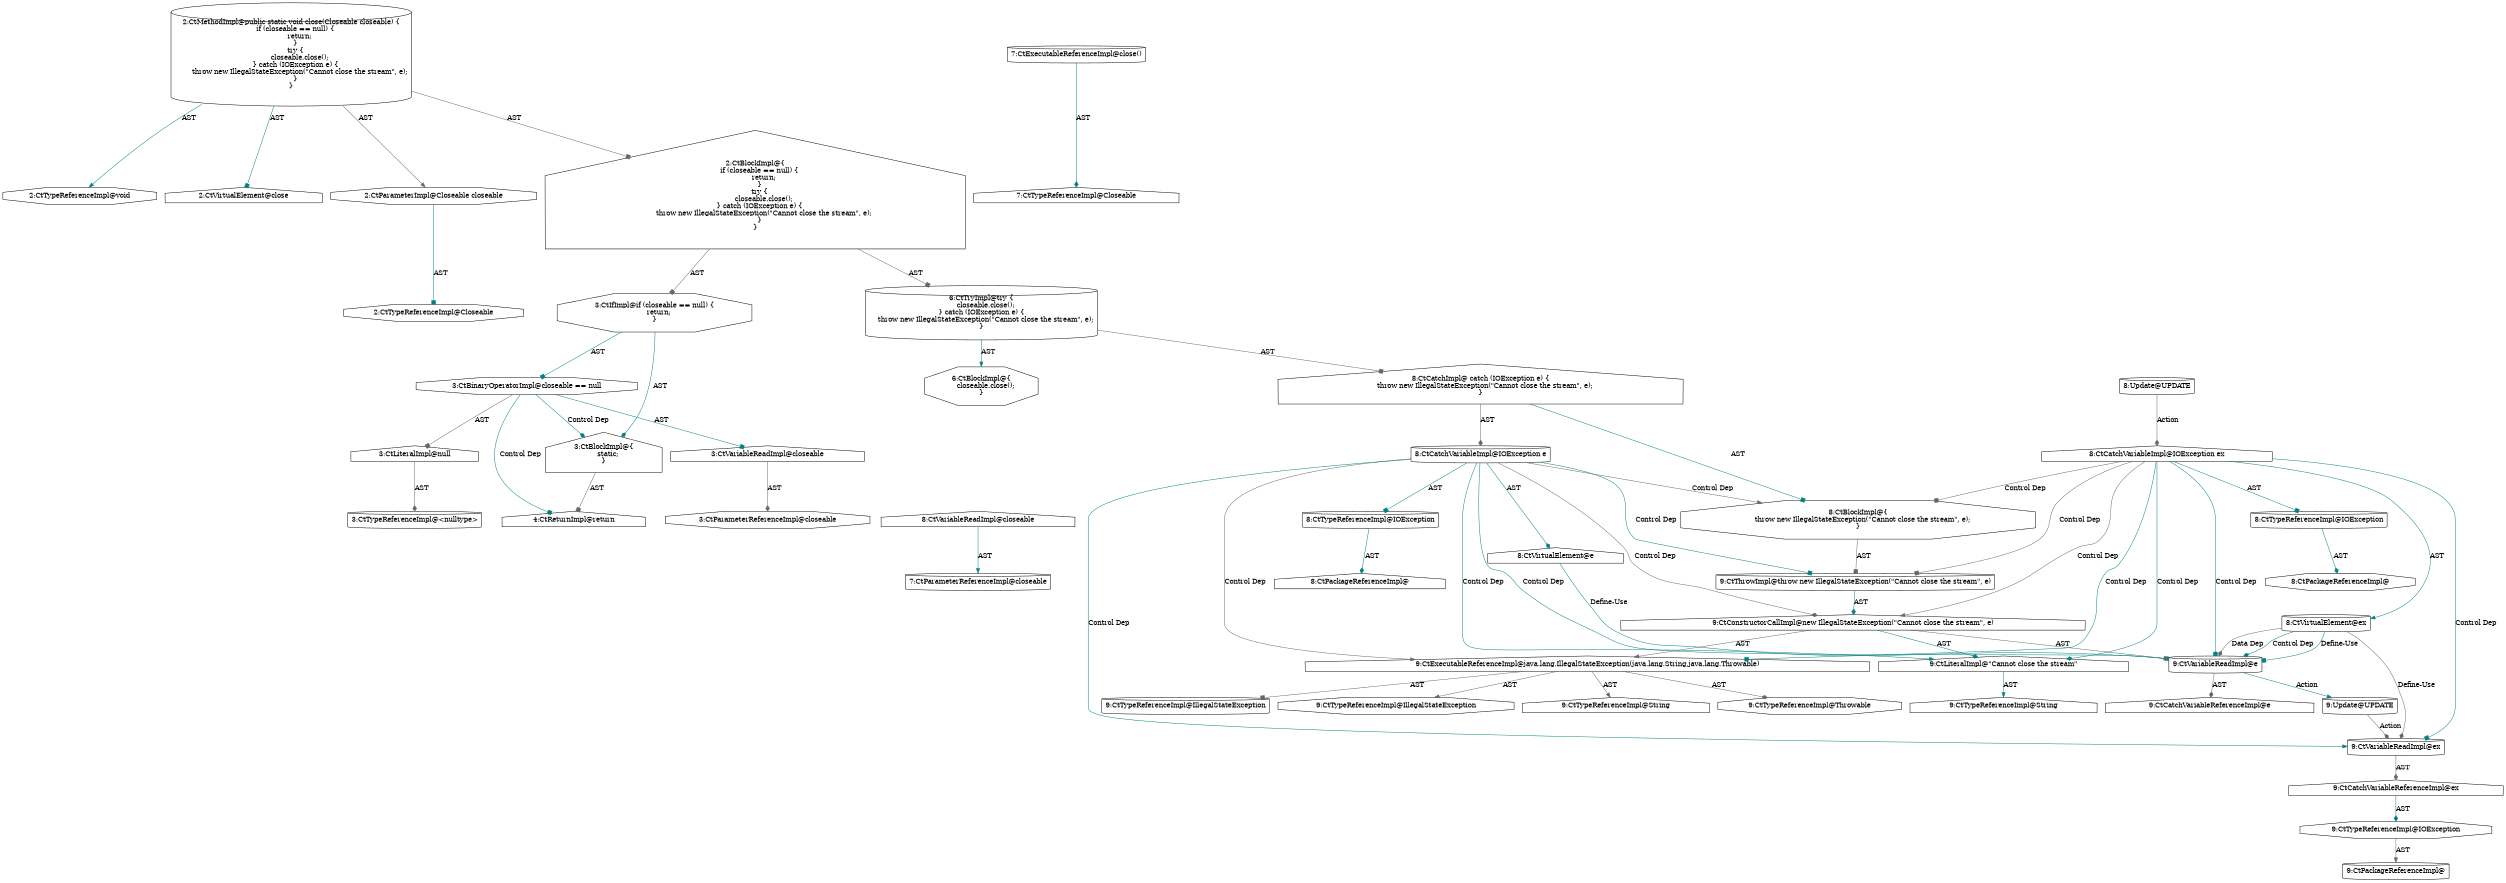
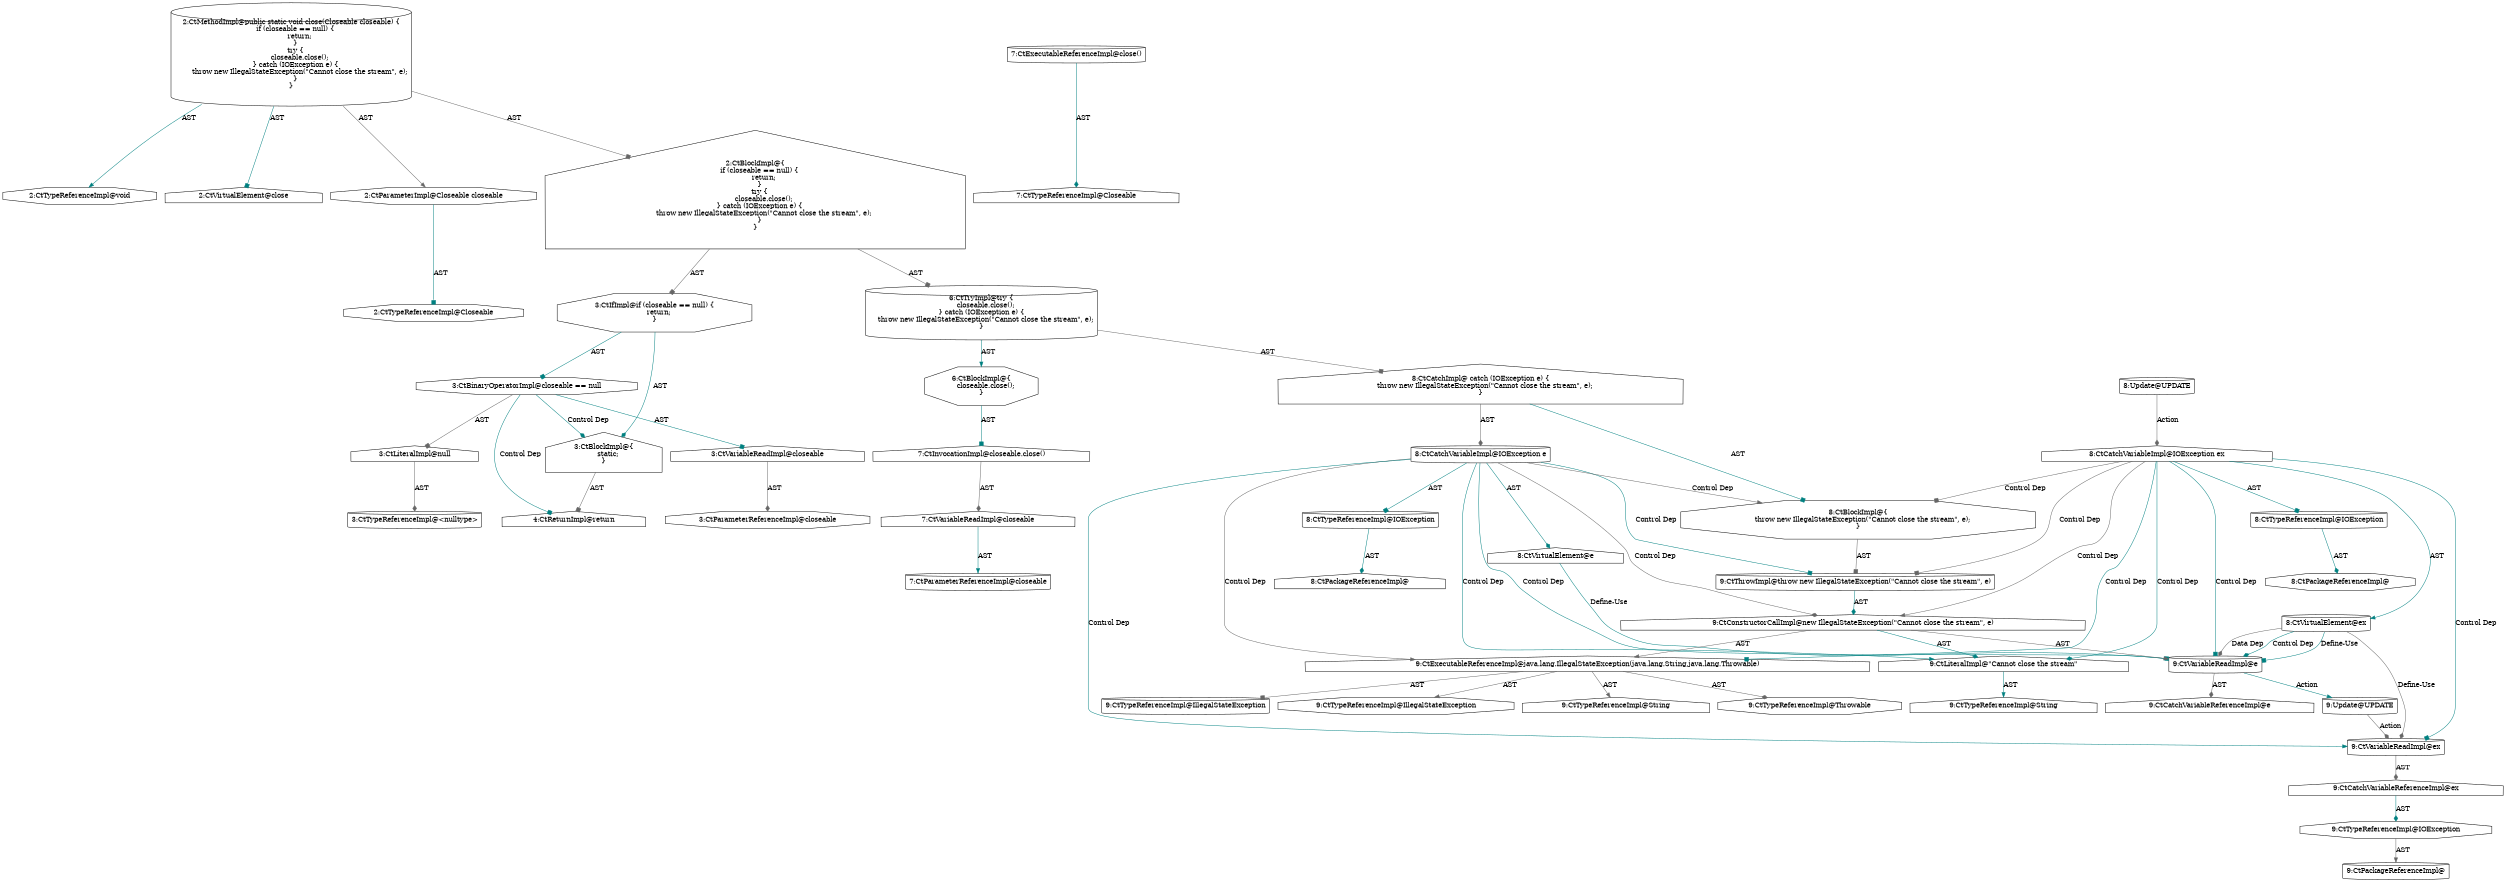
none -> (981, 454)
(978, 520) -> (978, 520)
